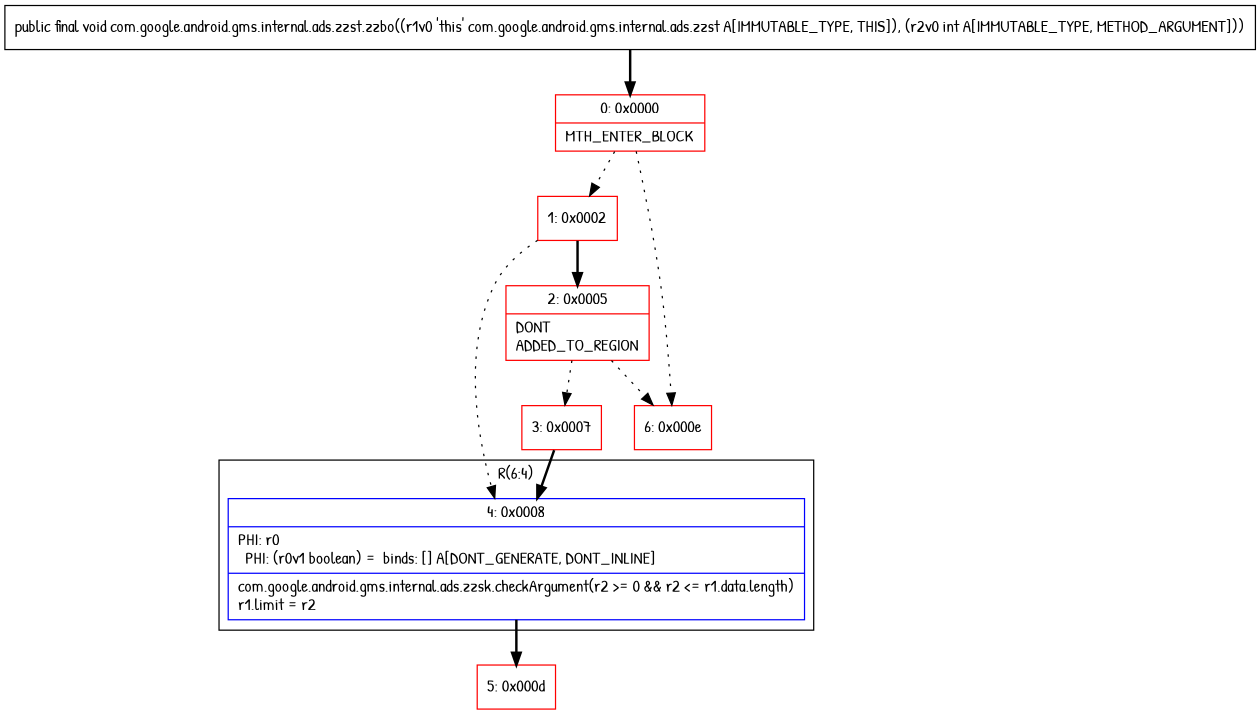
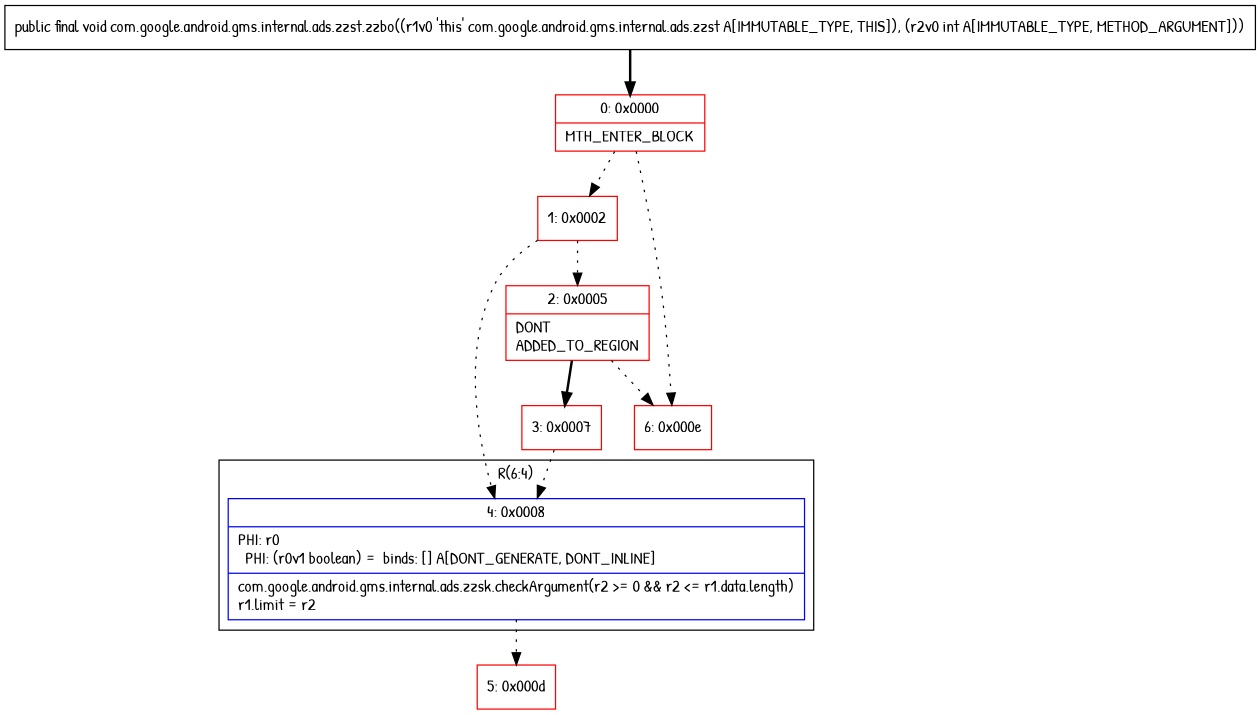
(578, 257) -> (578, 257)
(569, 377) -> (569, 377)
(548, 468) -> (548, 468)
(516, 638) -> (516, 638)
